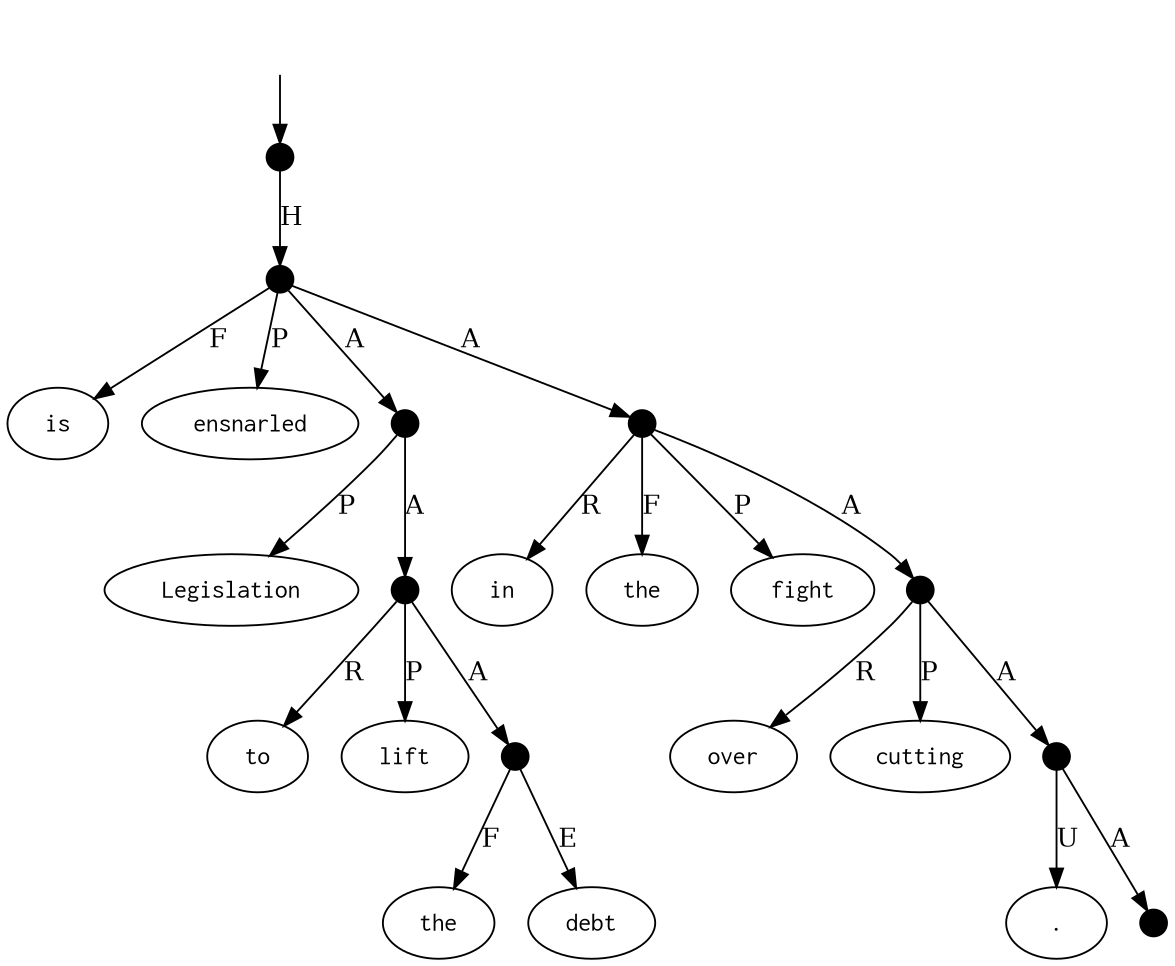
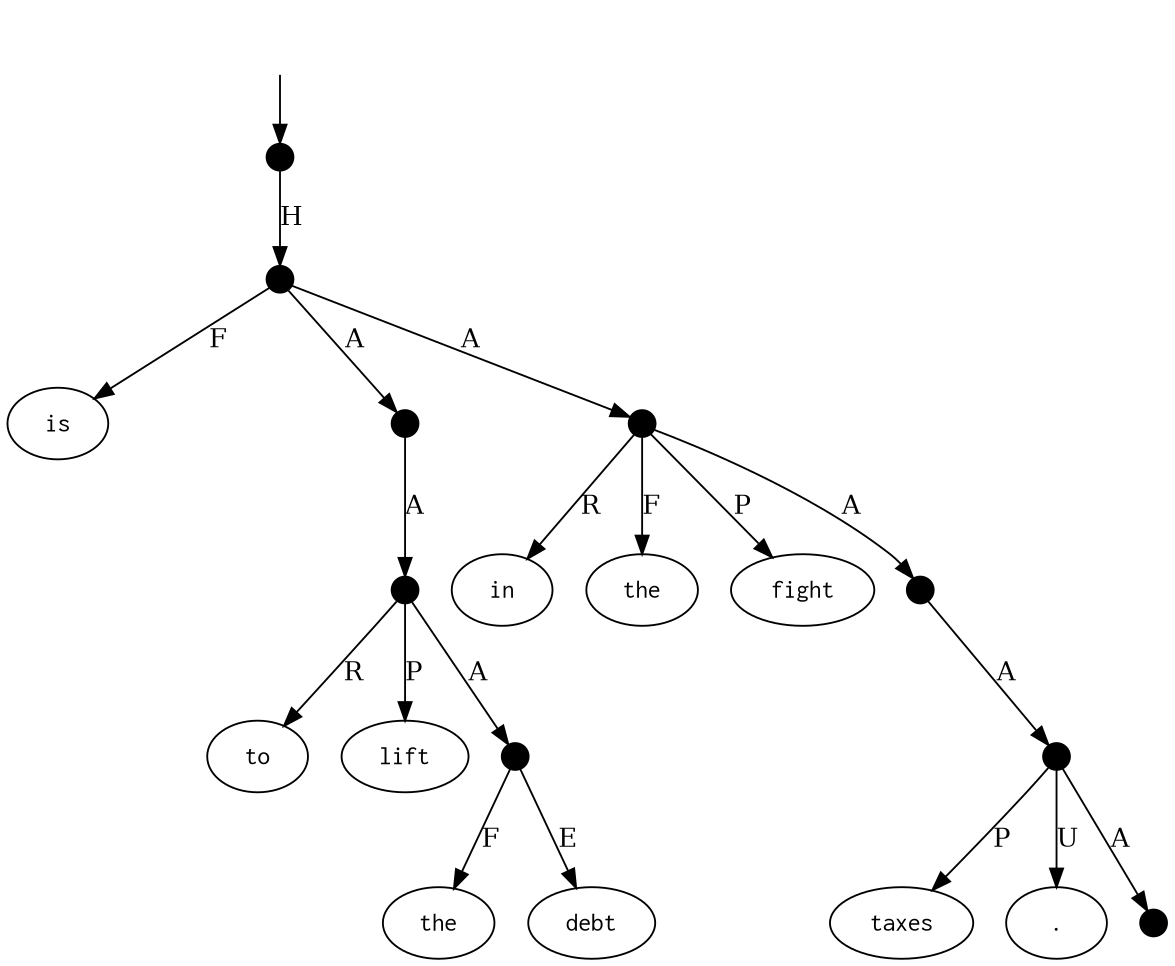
(250, 424) -> none
(231, 590) -> none
(734, 756) -> none
(920, 756) -> none
none -> (902, 923)
